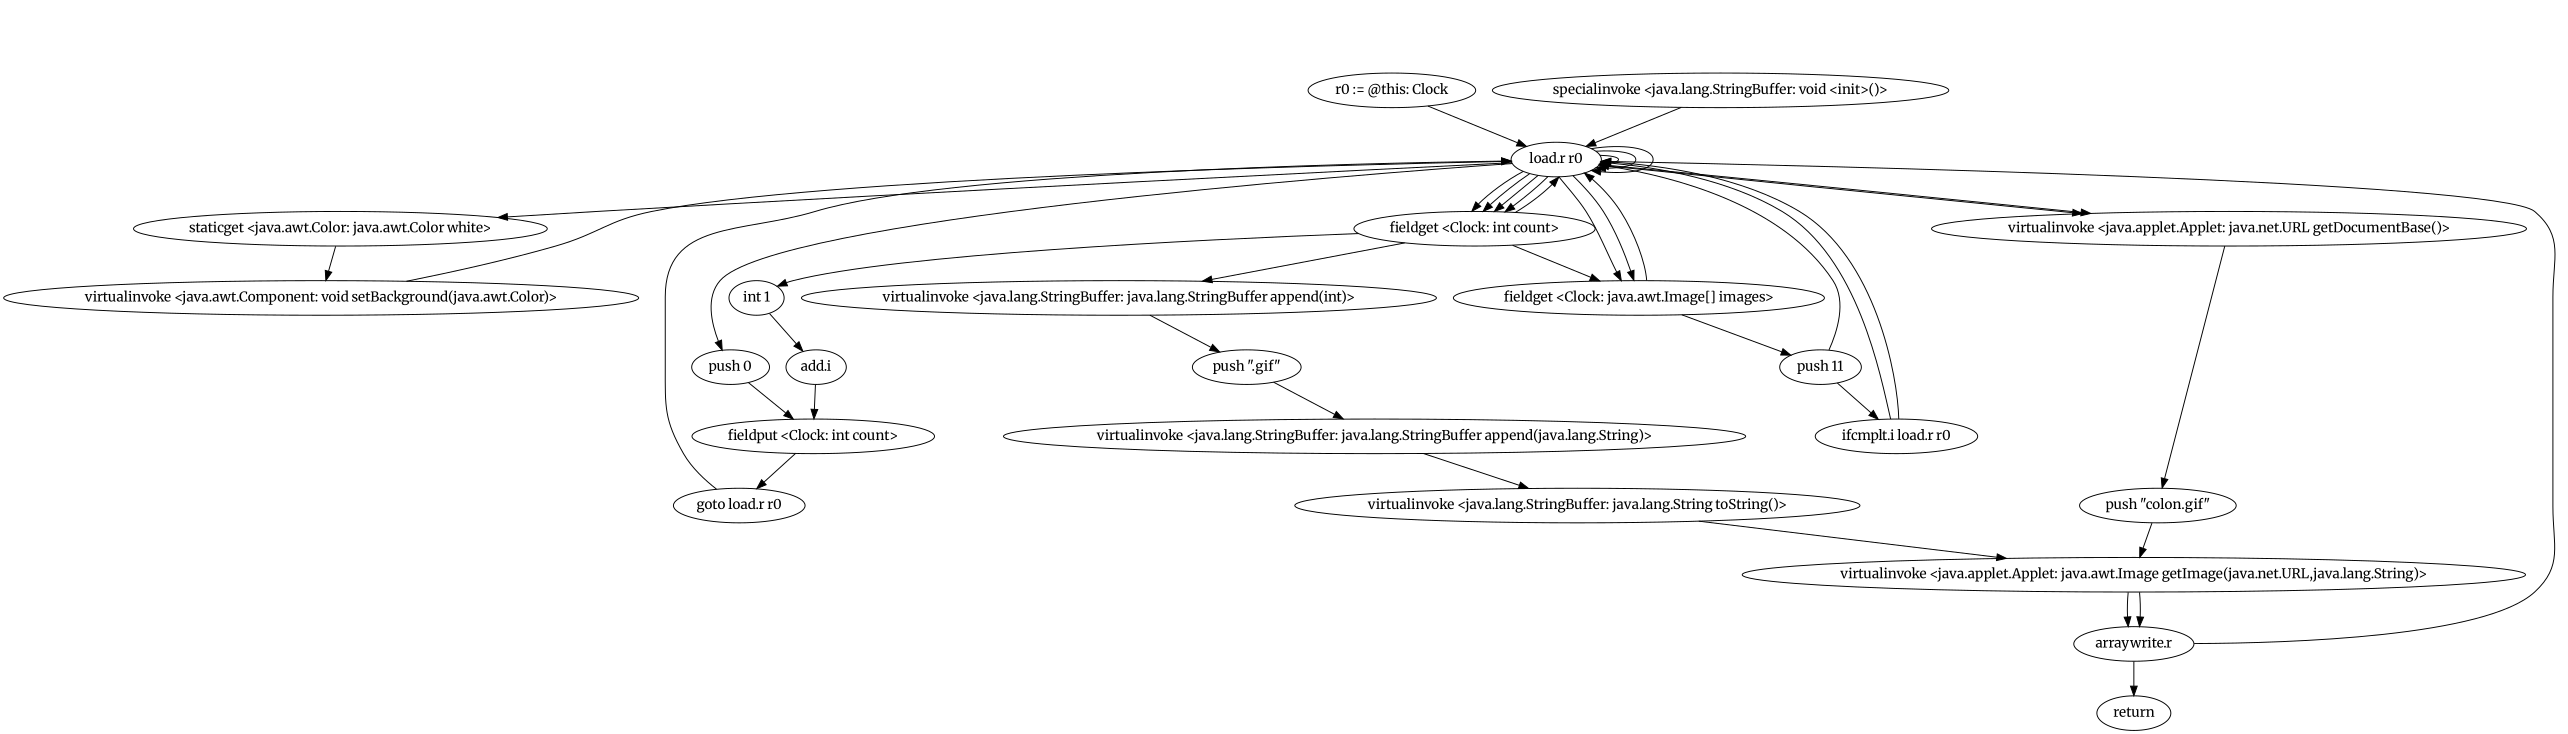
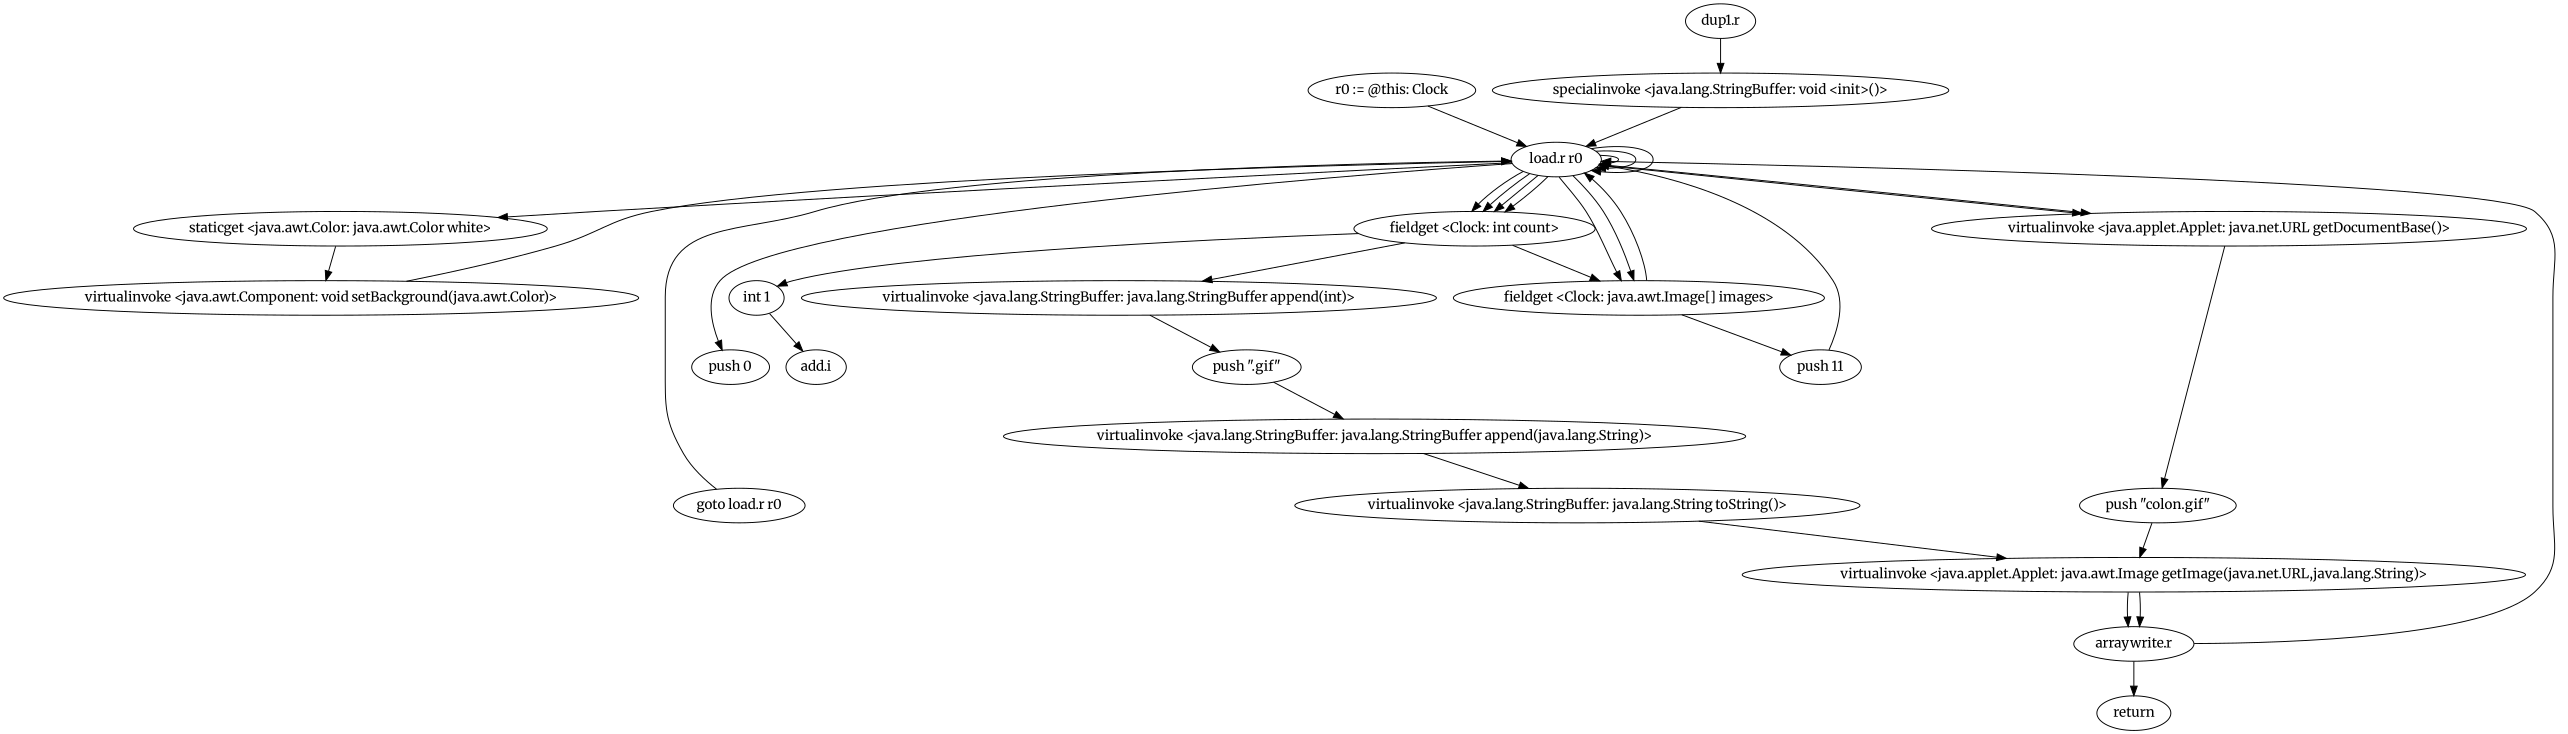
none -> (1721, 21)
(1535, 199) -> none
(813, 436) -> none
(1896, 436) -> none
